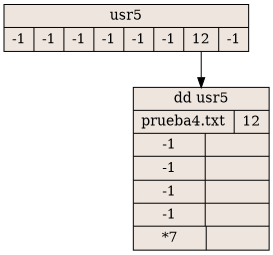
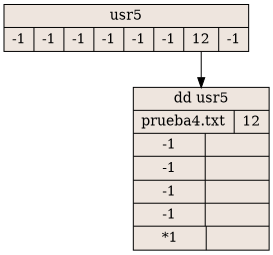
(170, 238) -> (170, 238)
